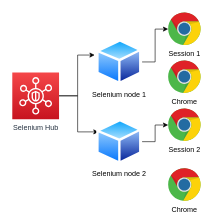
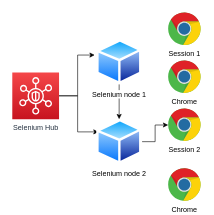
(157, 29) -> (119, 113)
